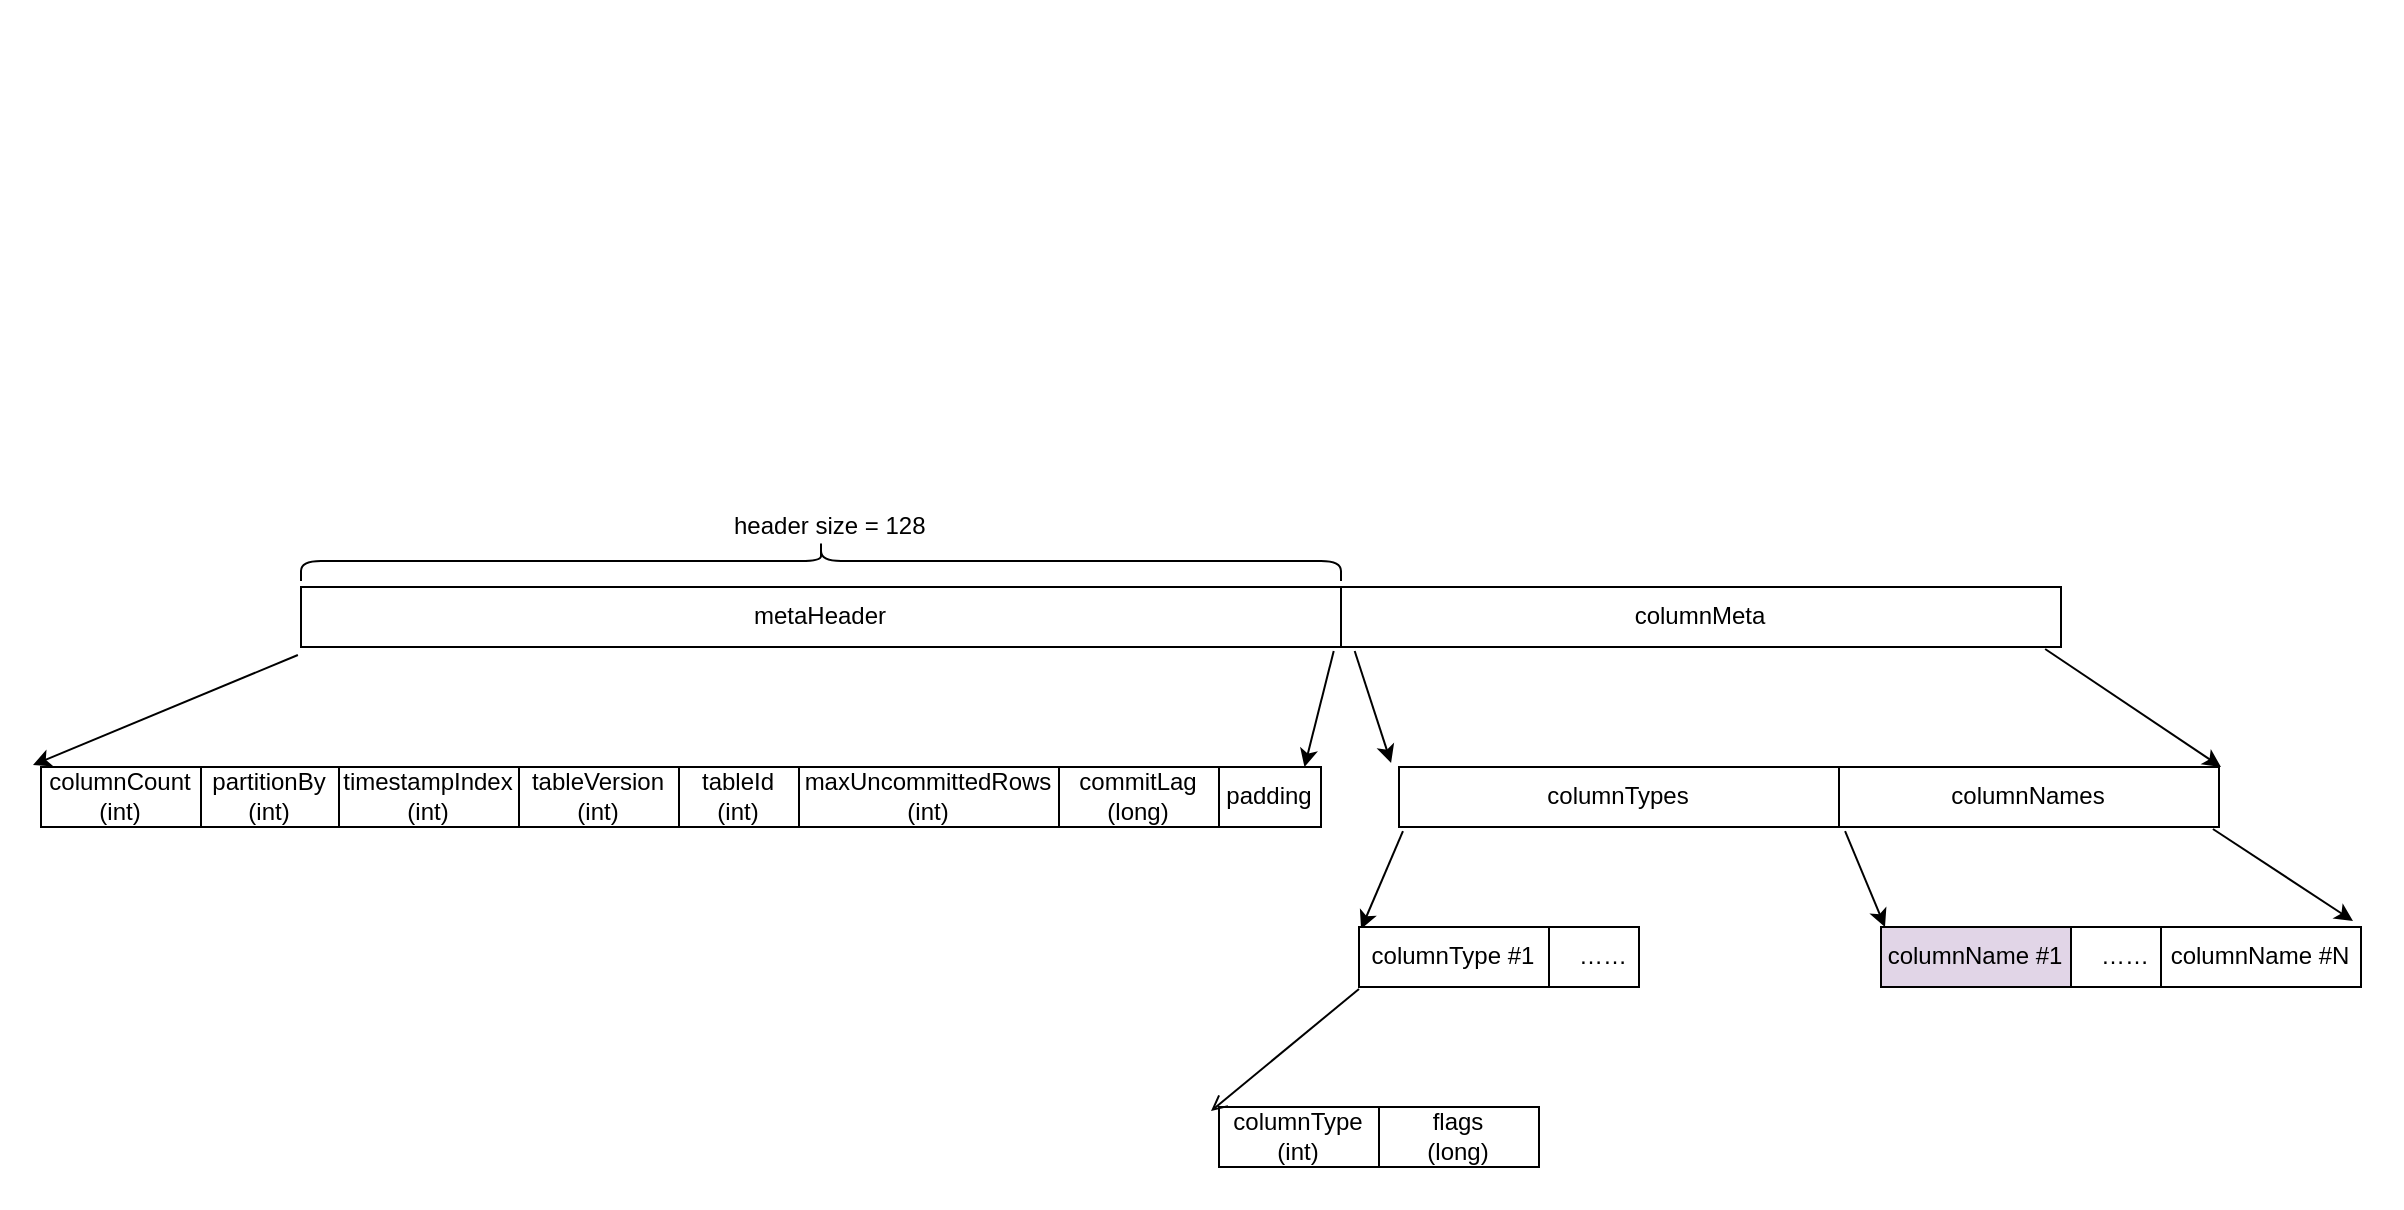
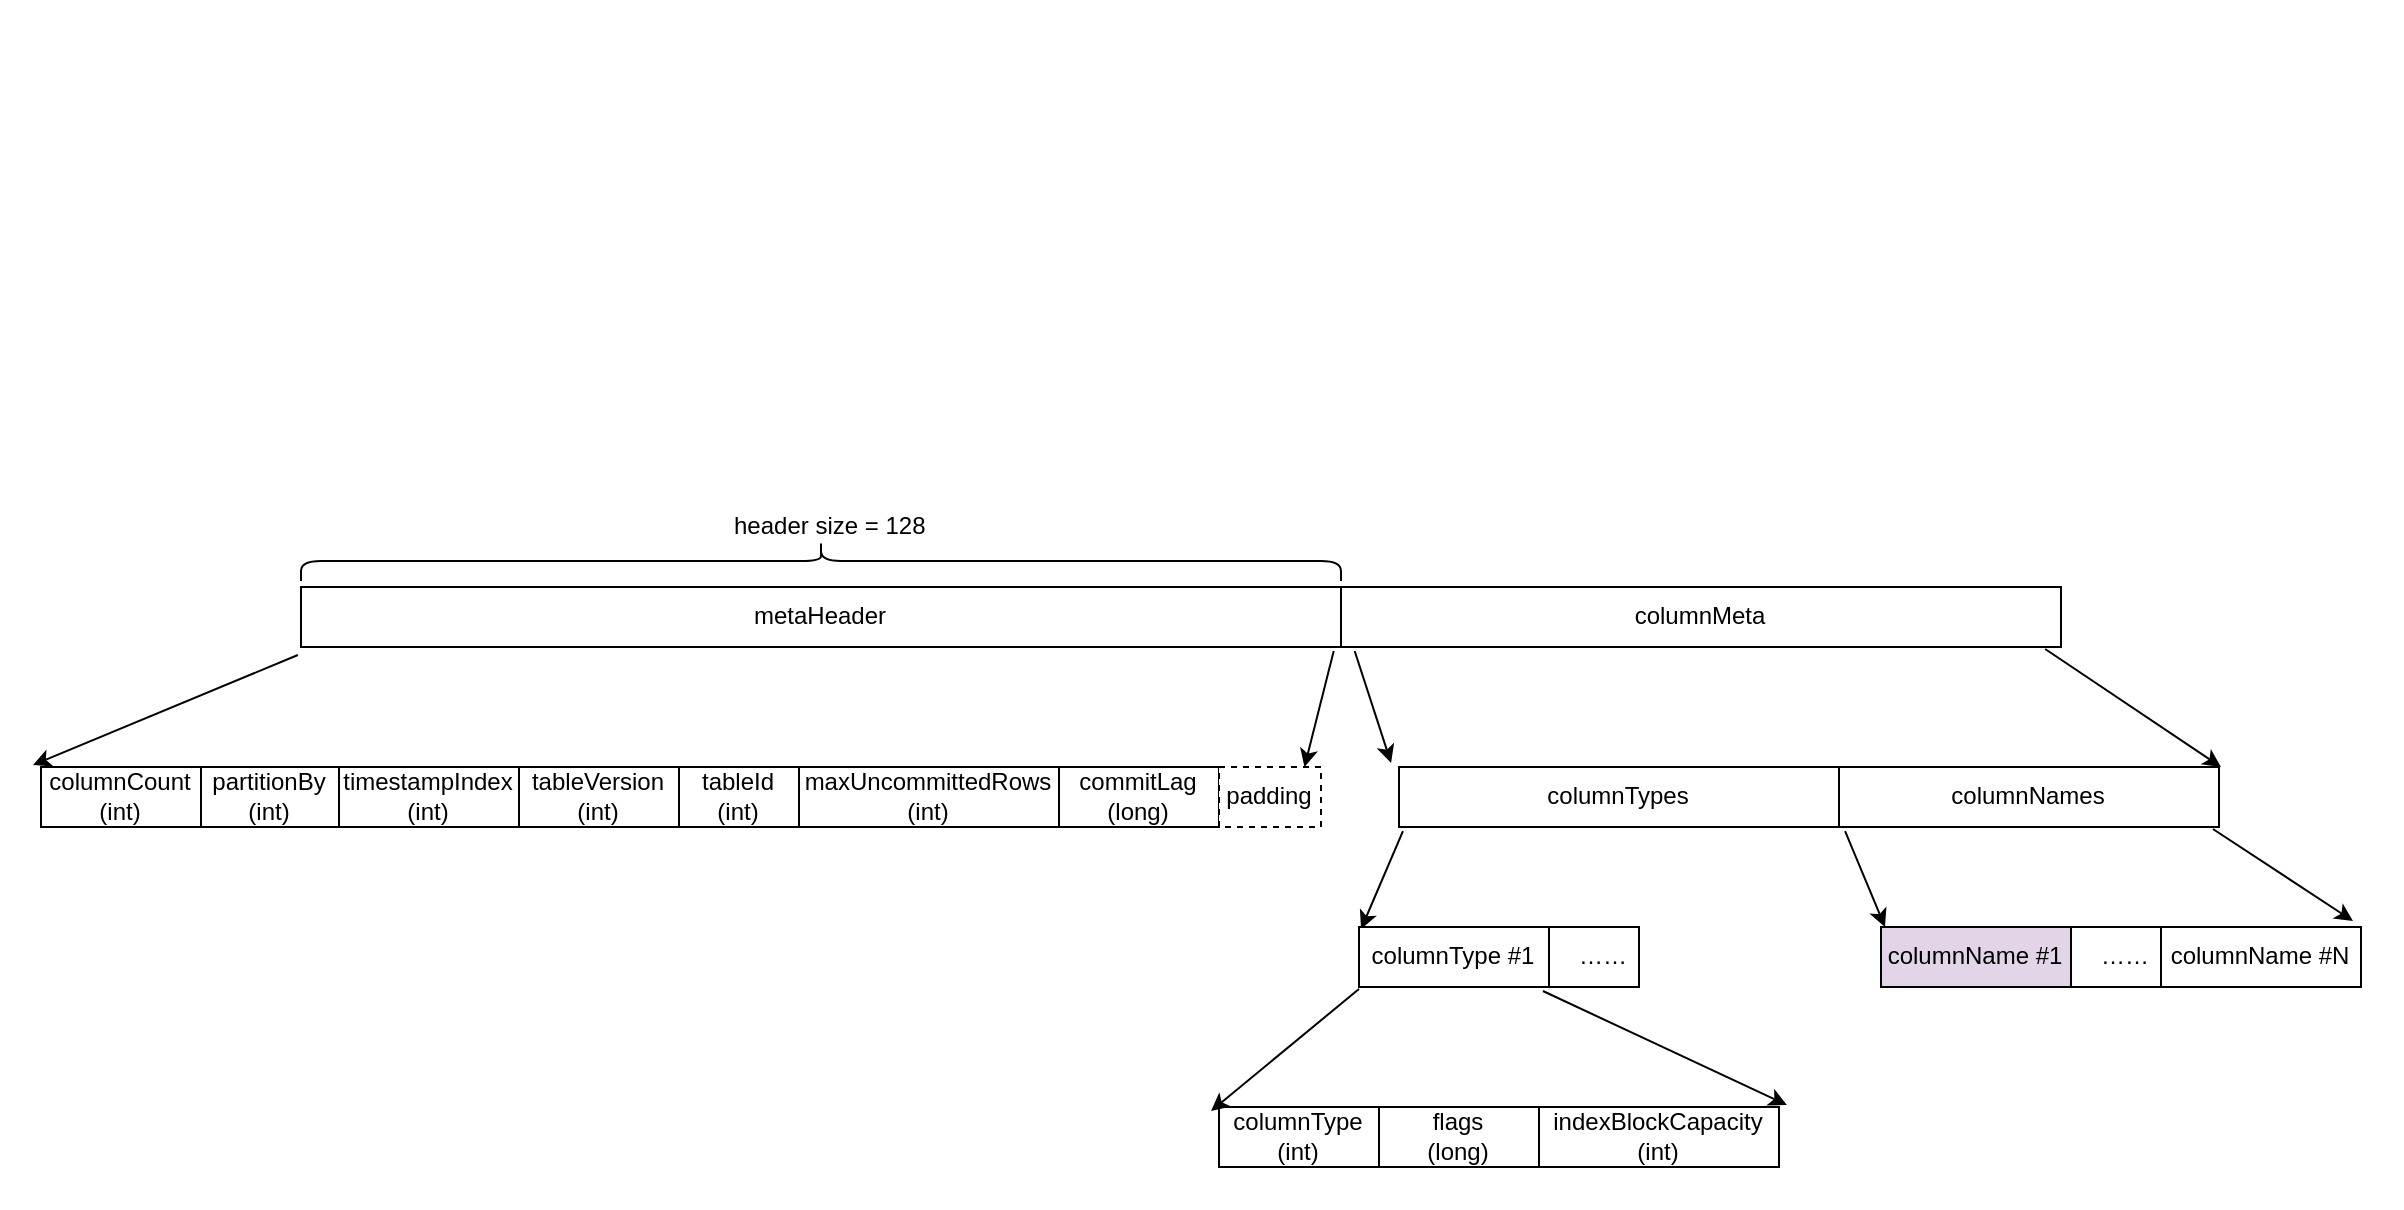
(1270, 797) -> (1270, 797)
none -> (1659, 1045)
(1220, 1104) -> (1222, 1102)
none -> (1659, 1137)
